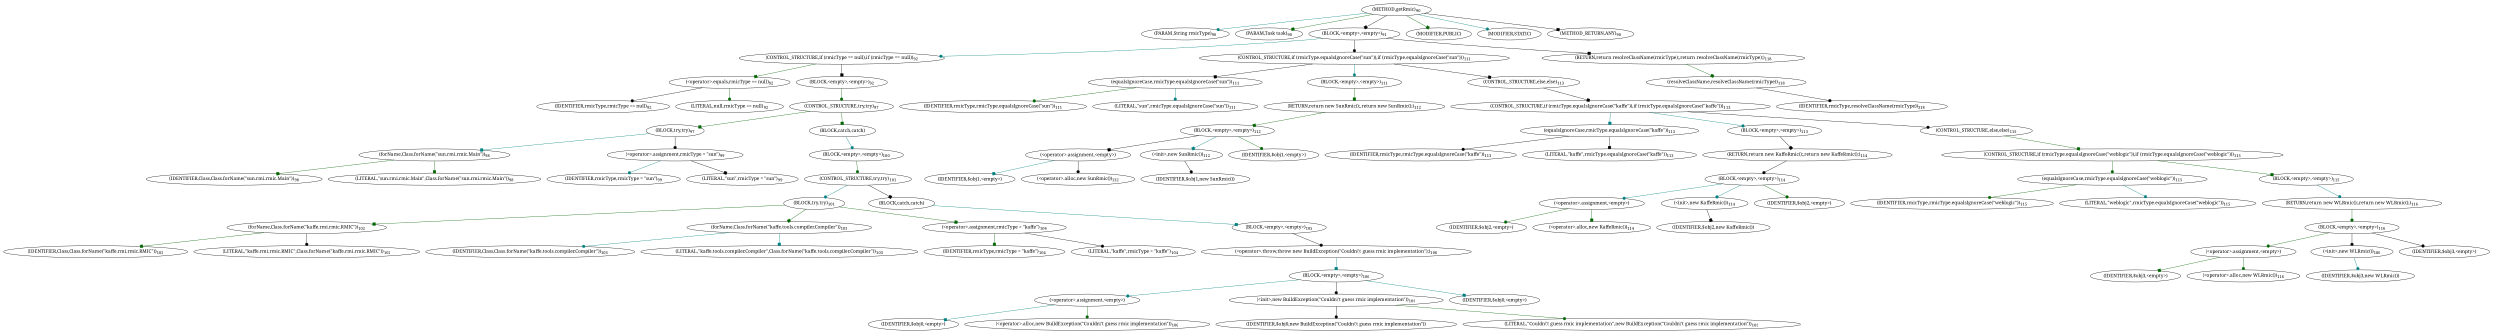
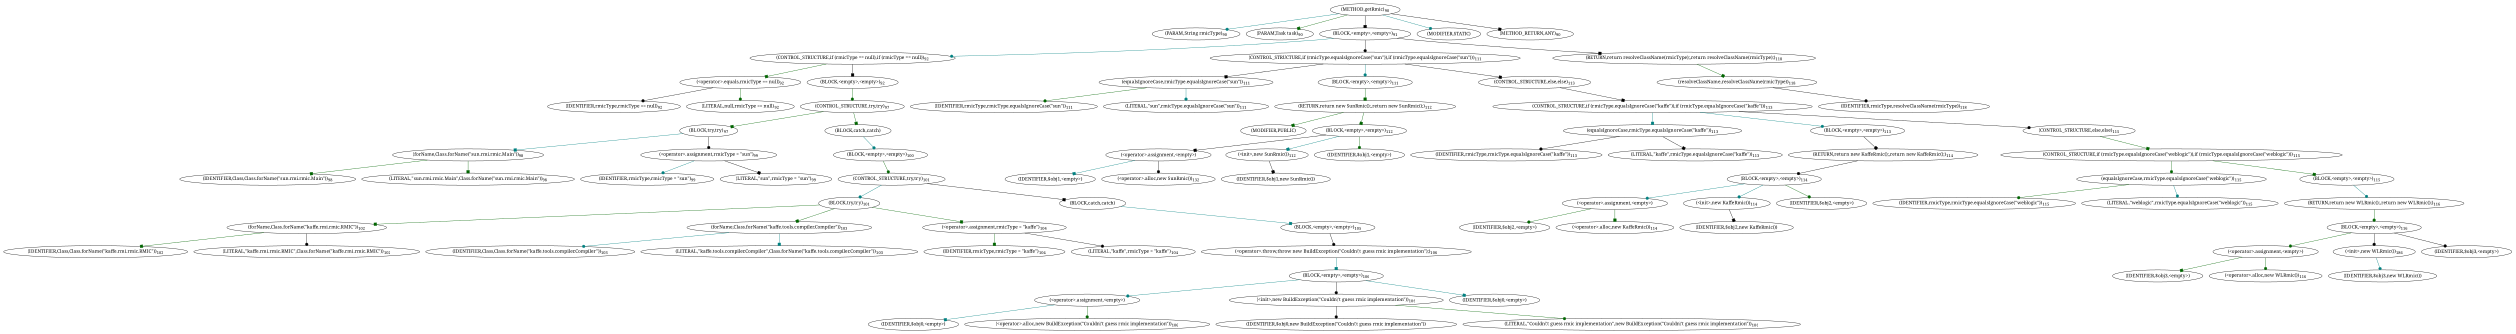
(1416, 21) -> (1319, 119)
(1922, 106) -> (1964, 106)
(1188, 166) -> (1271, 165)
